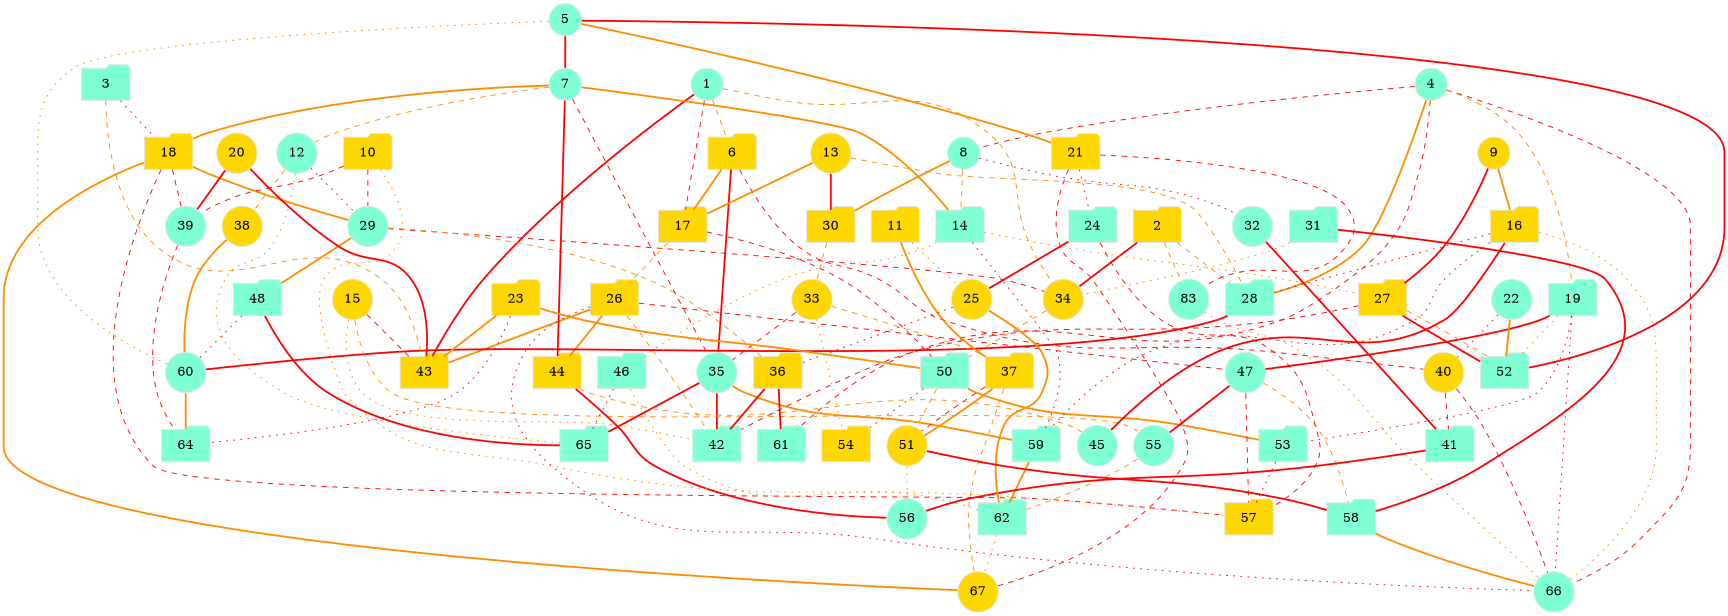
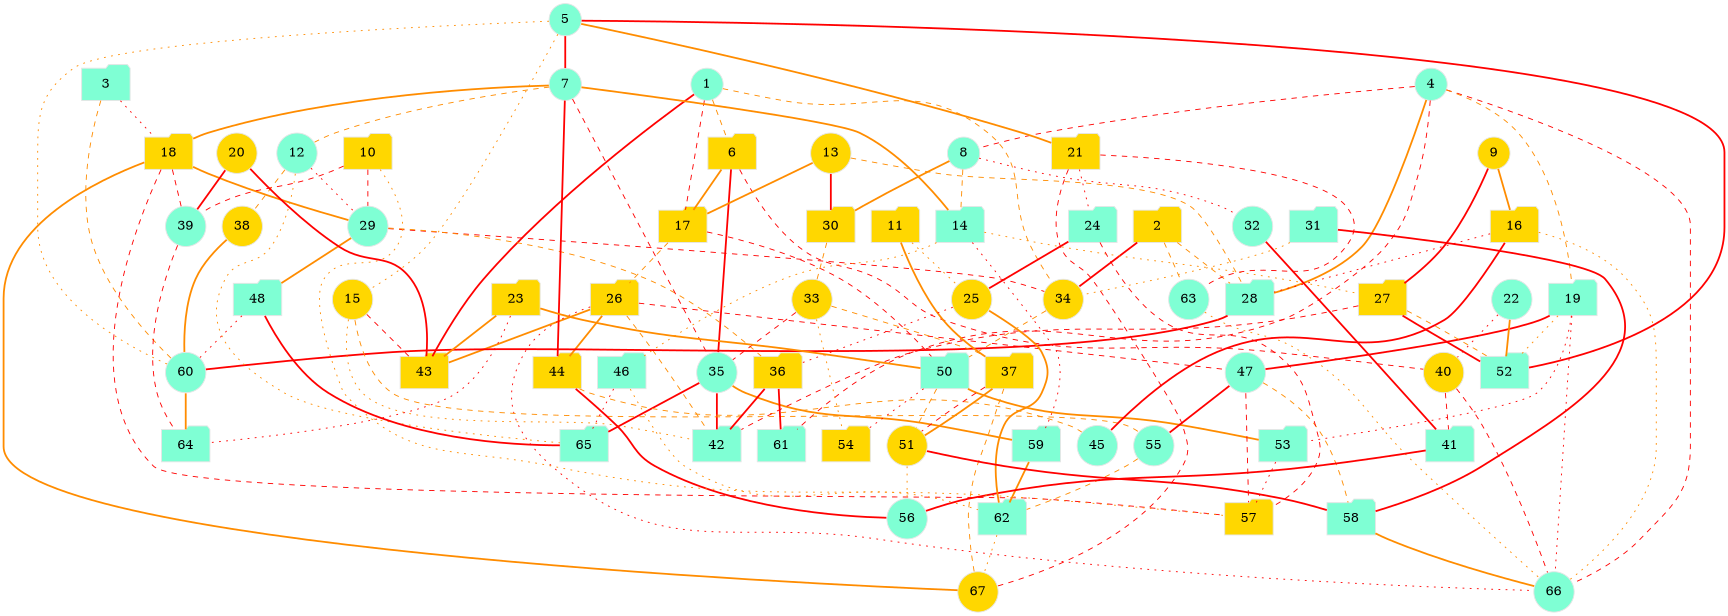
none -> (478, 173)
(222, 270) -> (92, 241)
(1189, 299) -> (1189, 299)
(1312, 344) -> none
